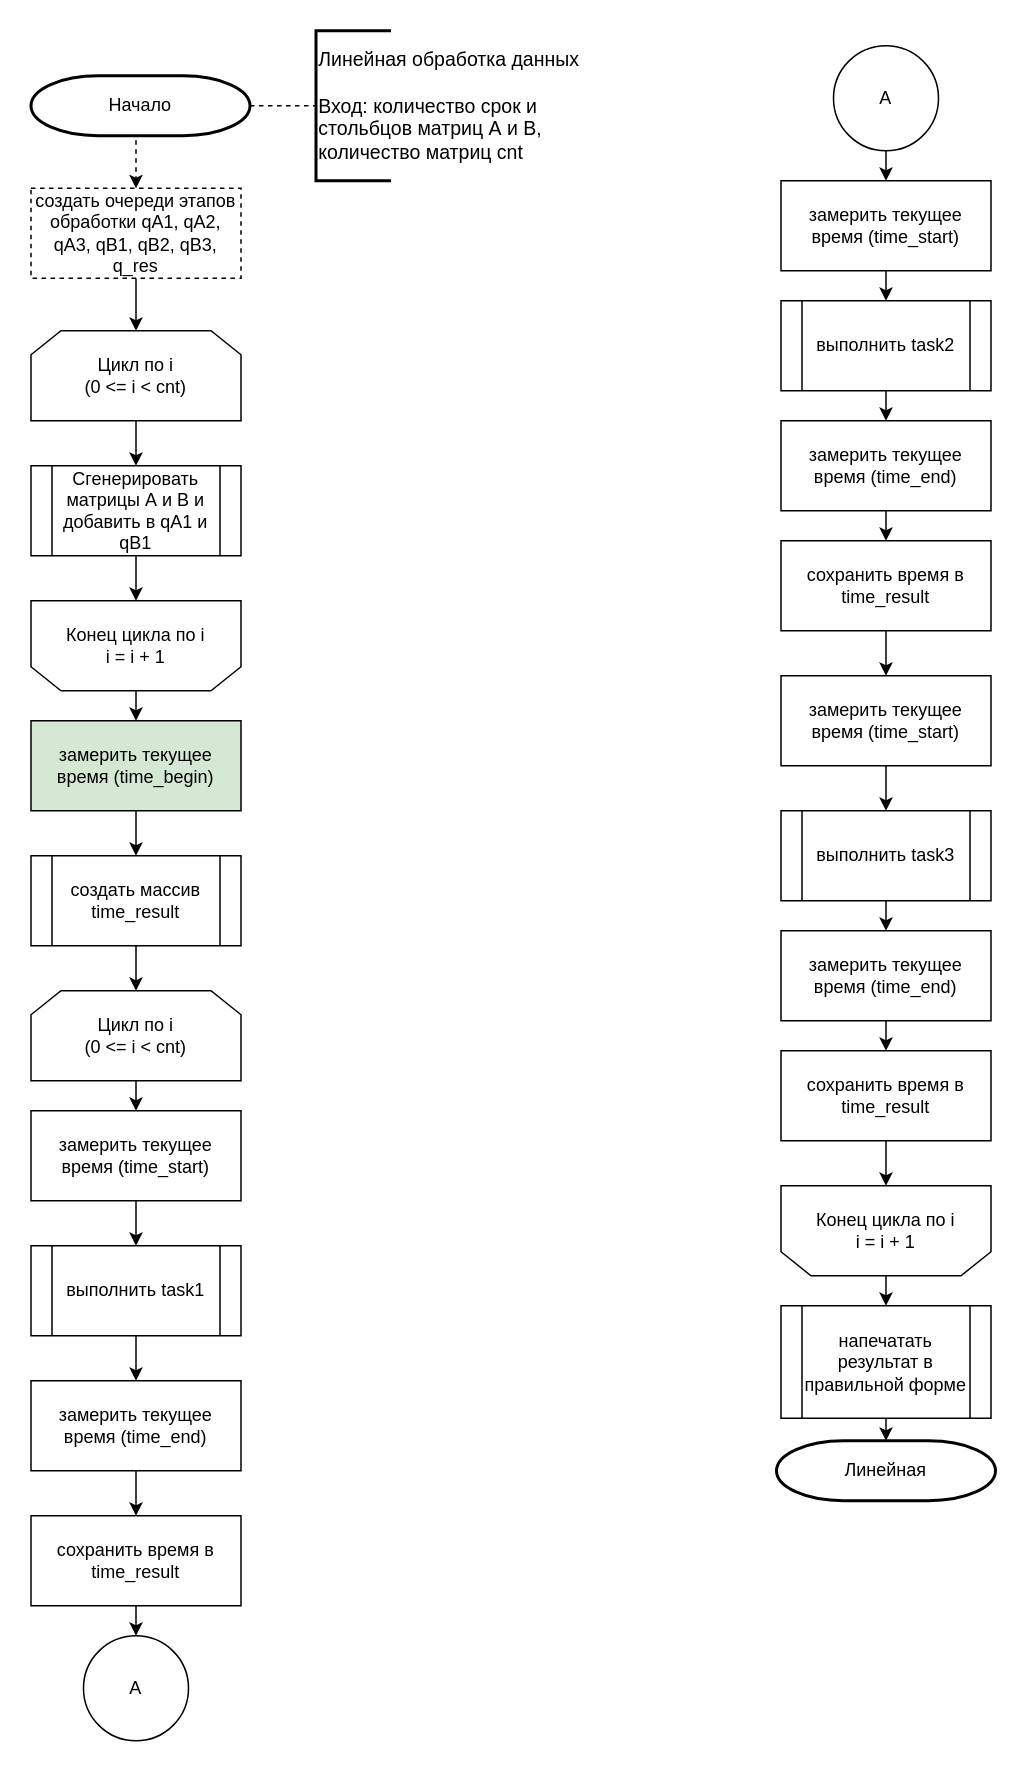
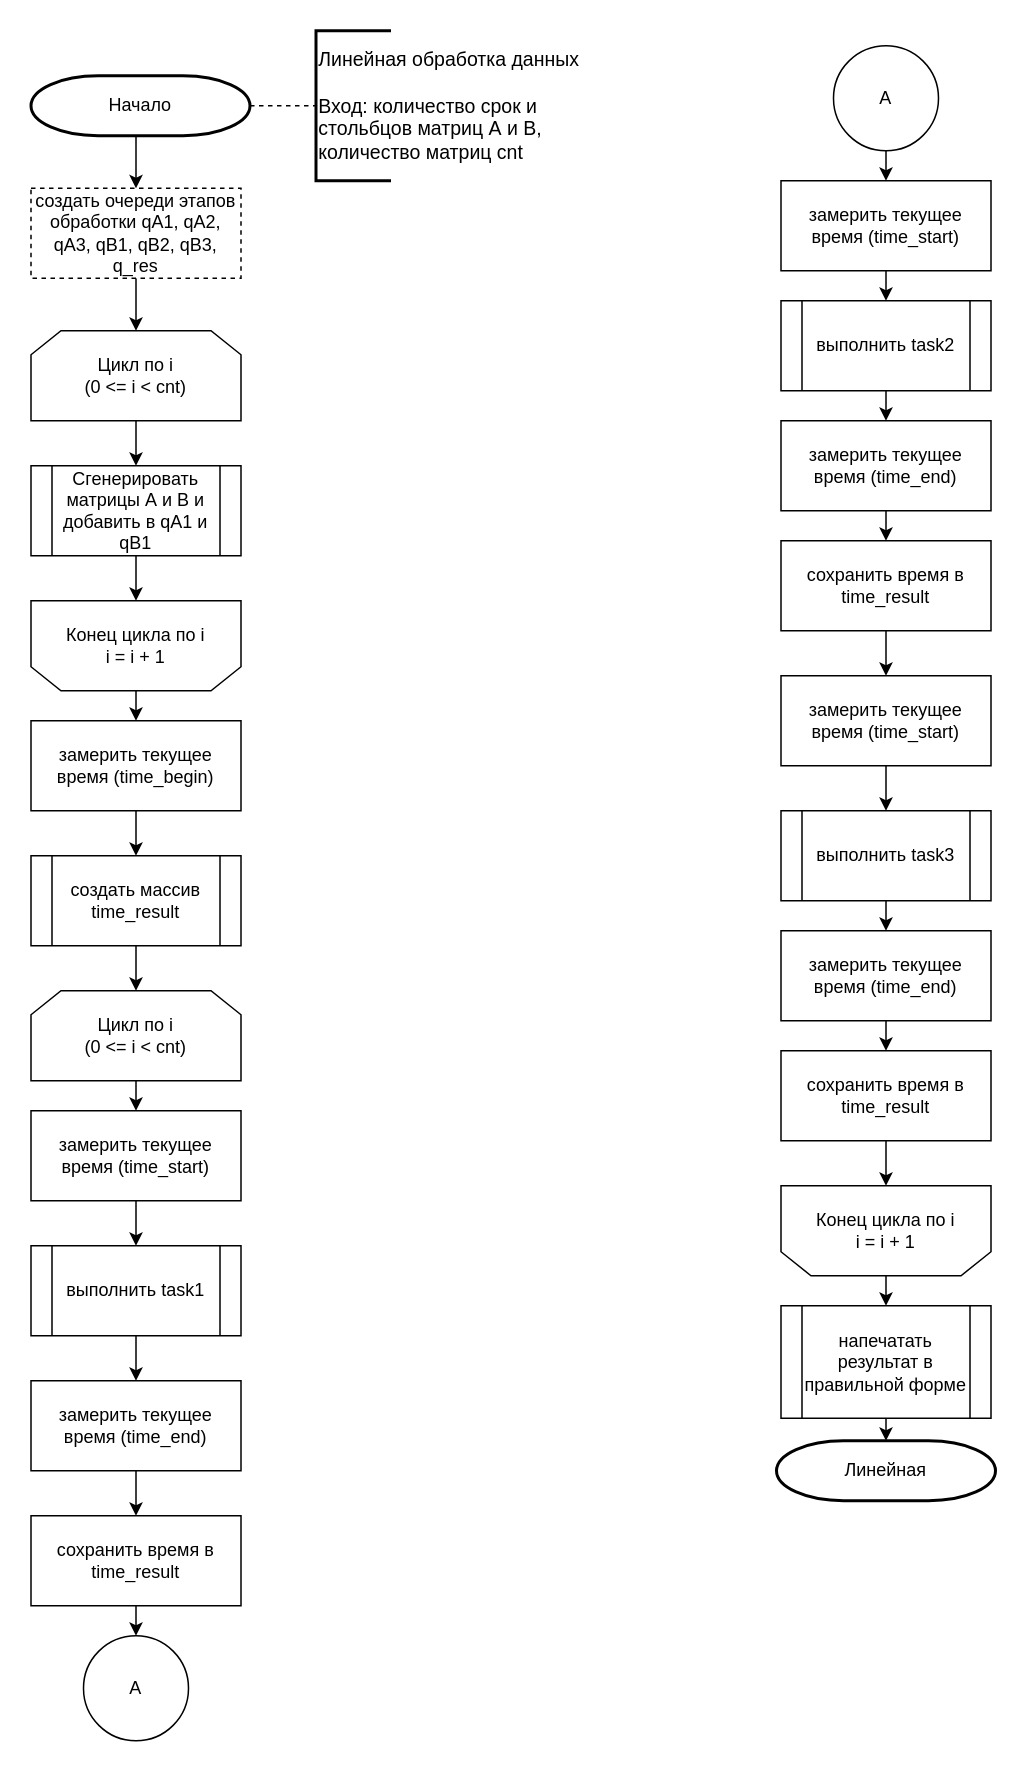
(136, 155) -> (136, 155)
(136, 766) -> (136, 766)
